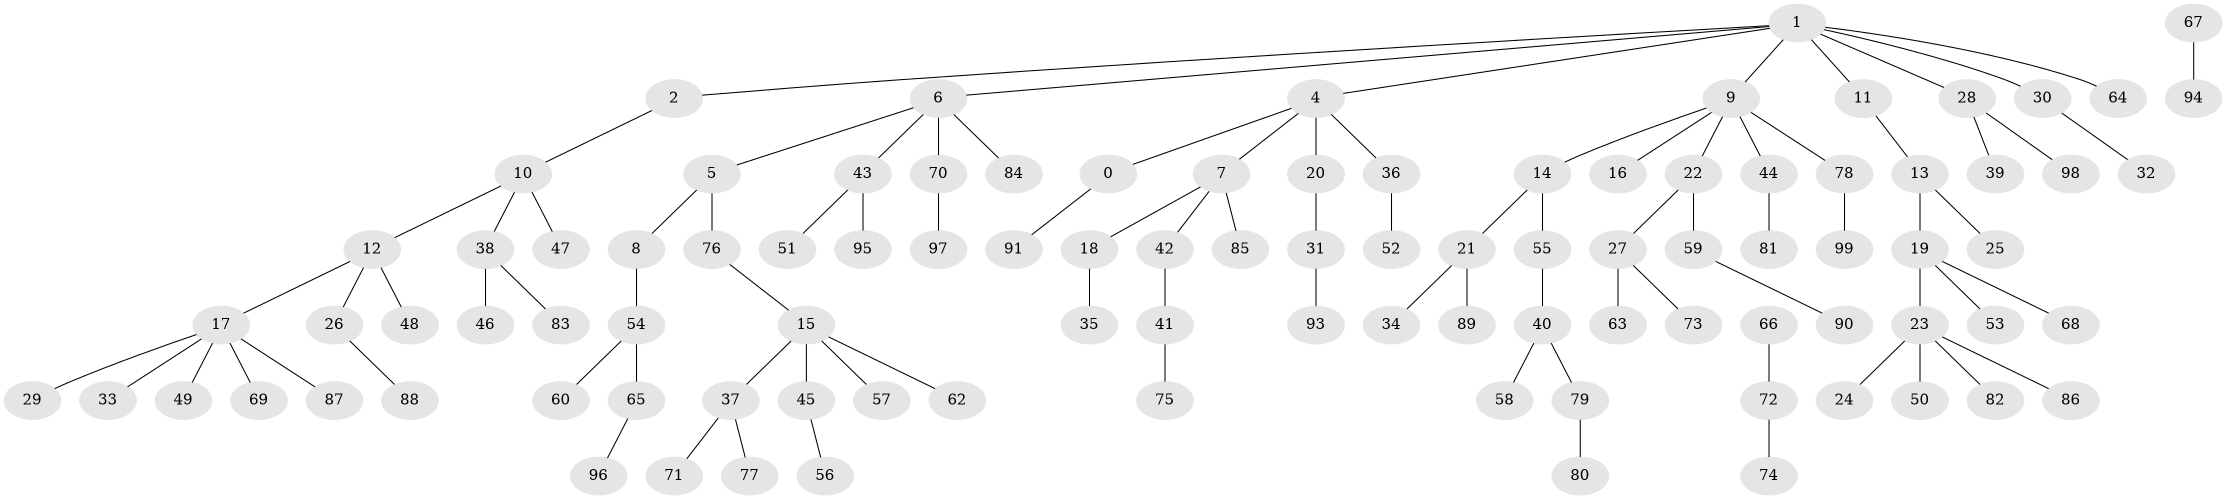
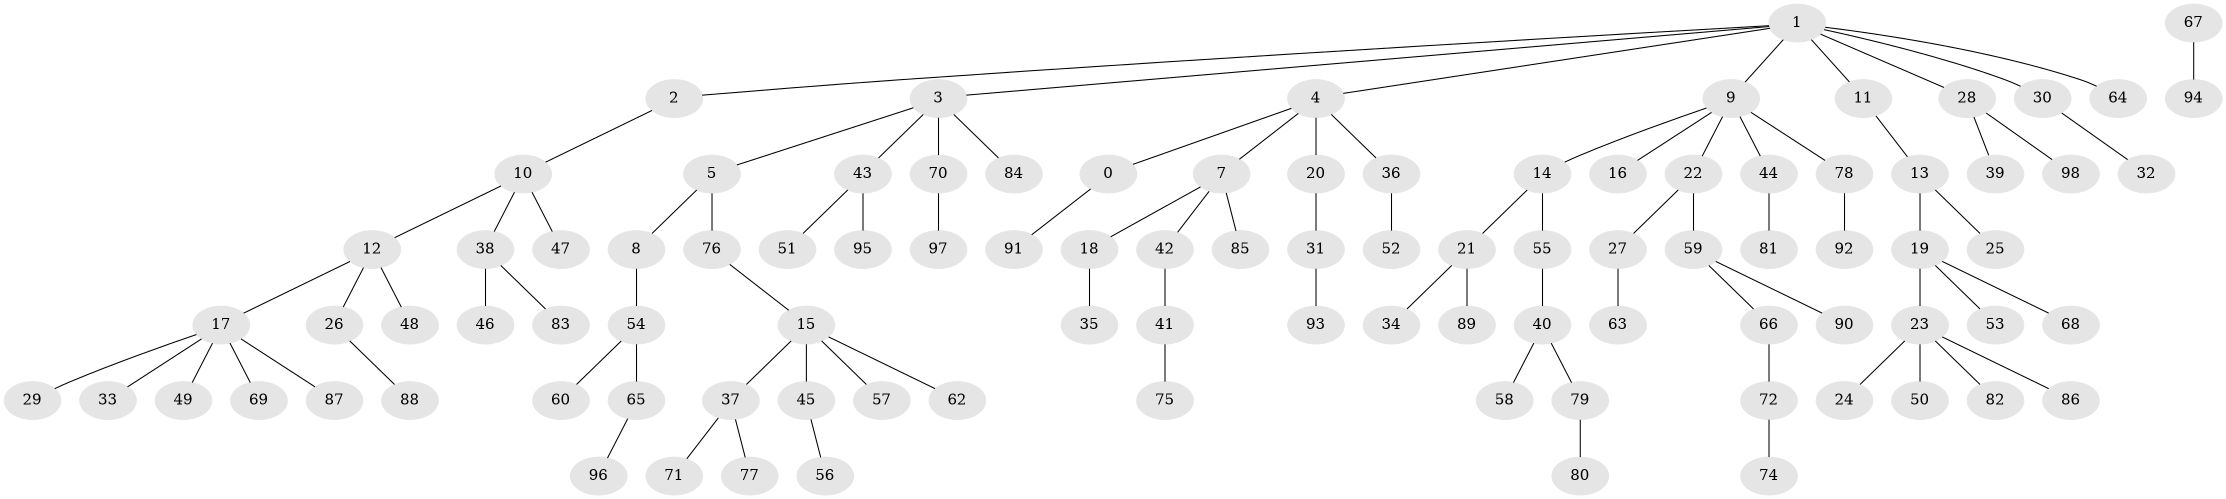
(939, 99) -> (939, 99)
(1845, 250) -> (1845, 250)
none -> (1731, 287)
(1694, 325) -> none
